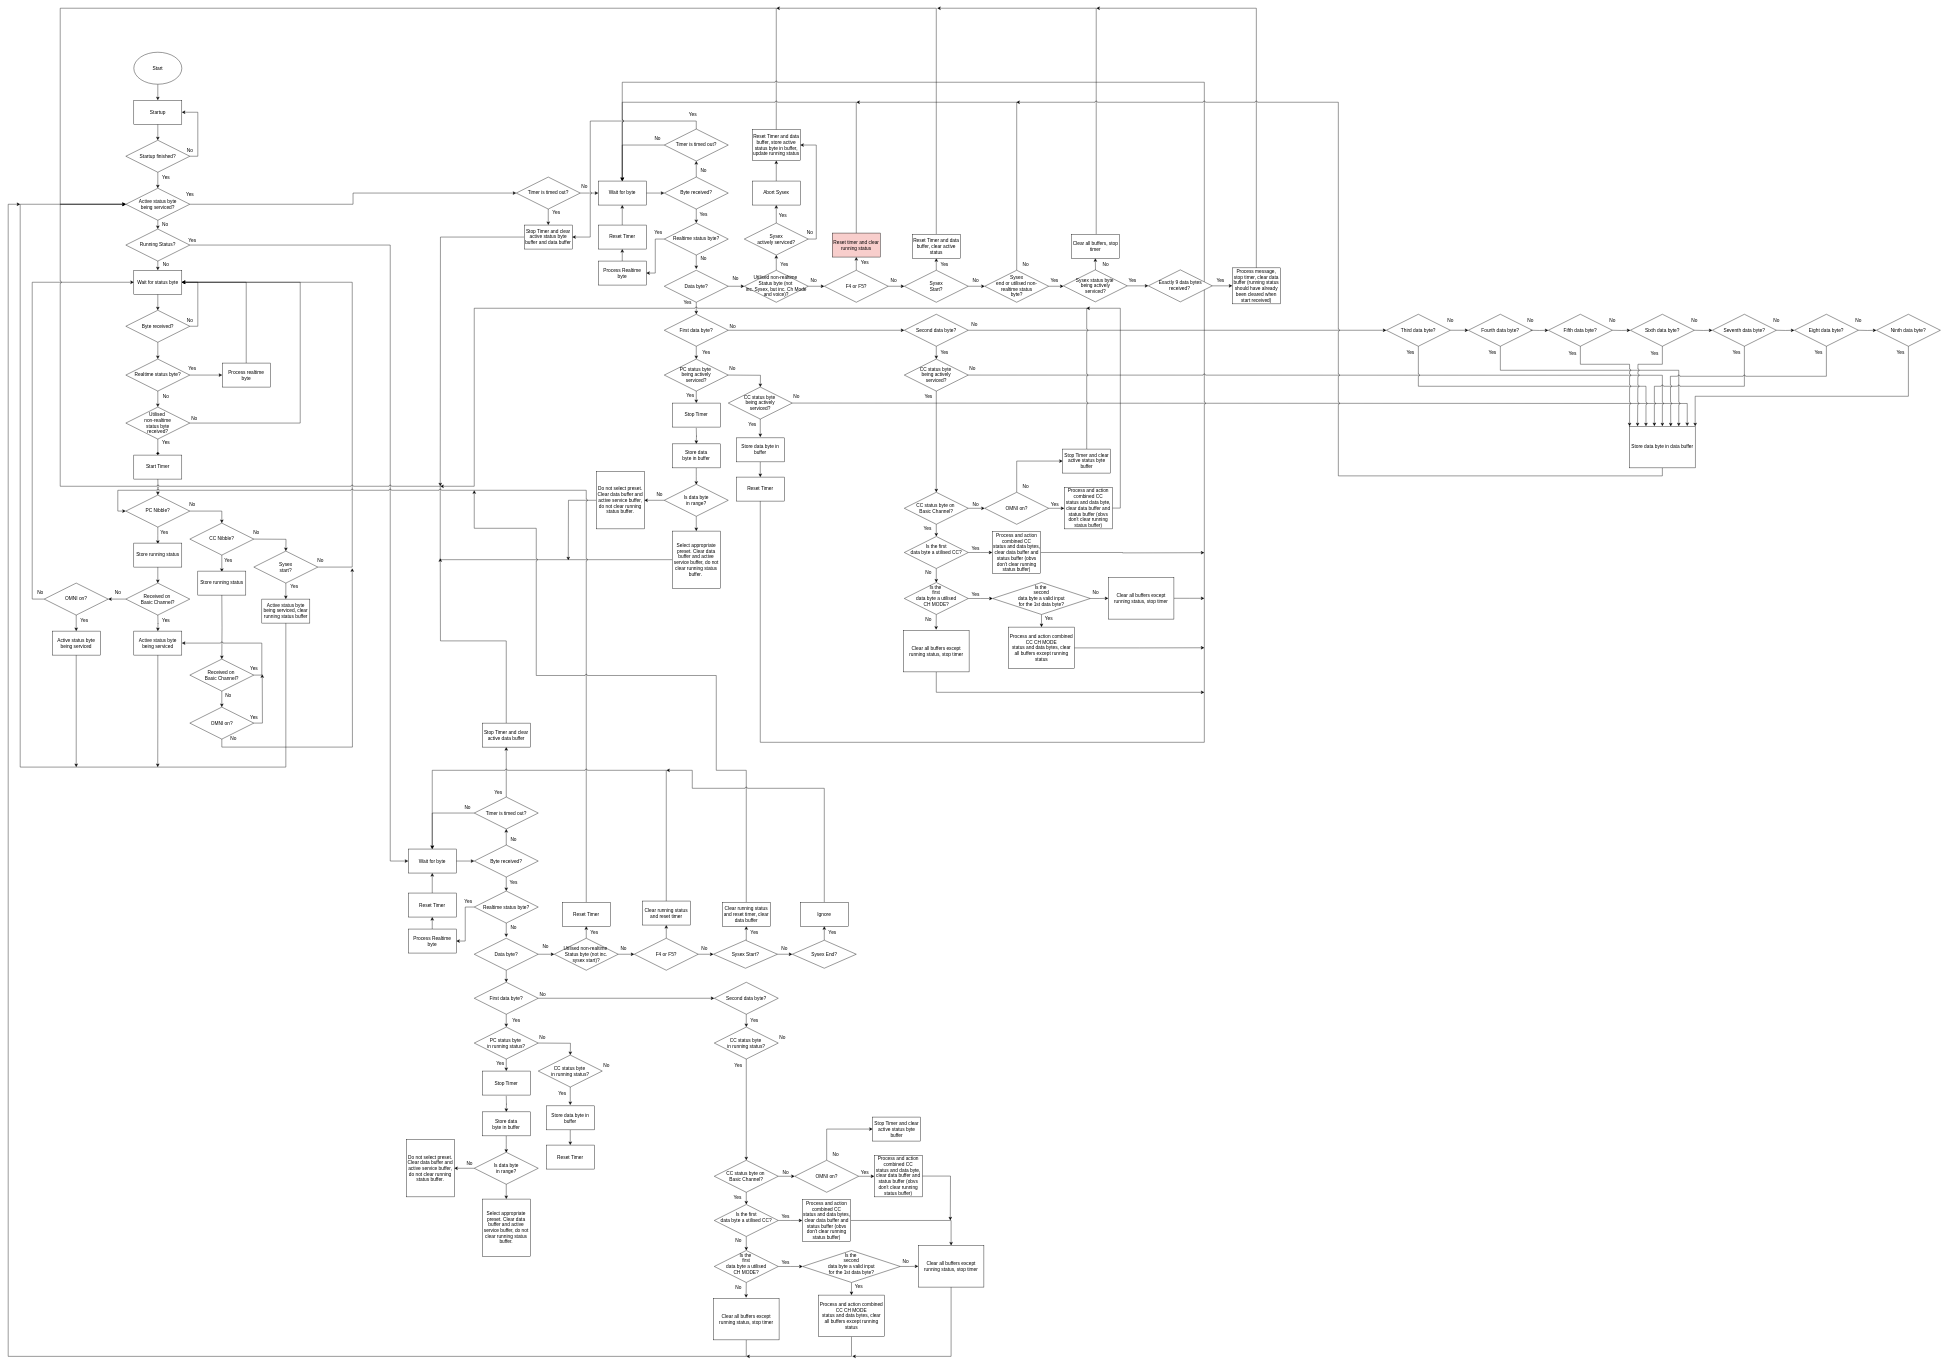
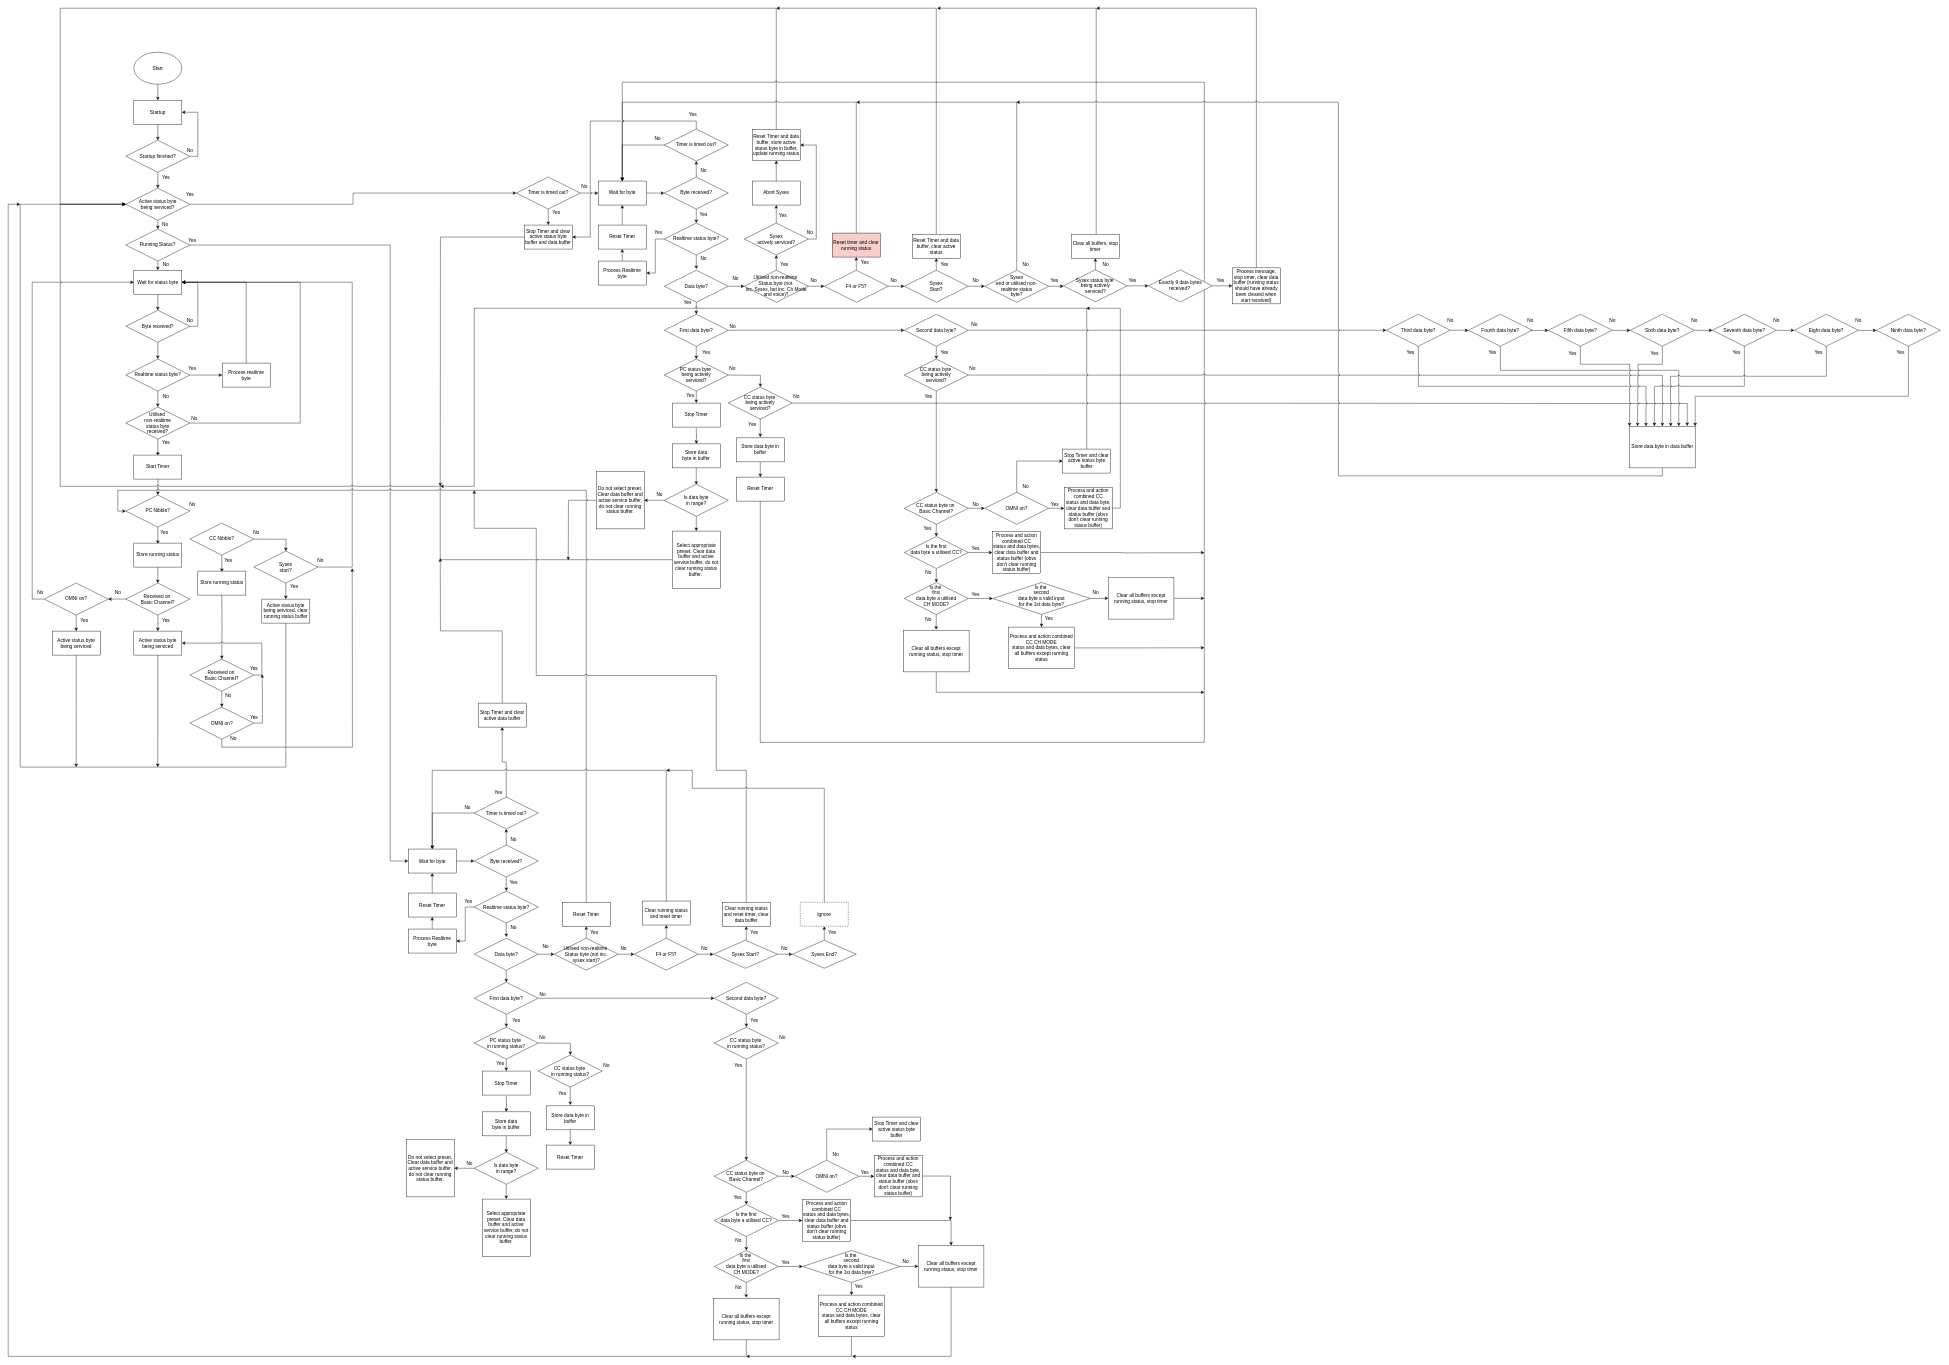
(222, 519) -> none
(506, 735) -> (502, 715)
(824, 914) -> (824, 914)
